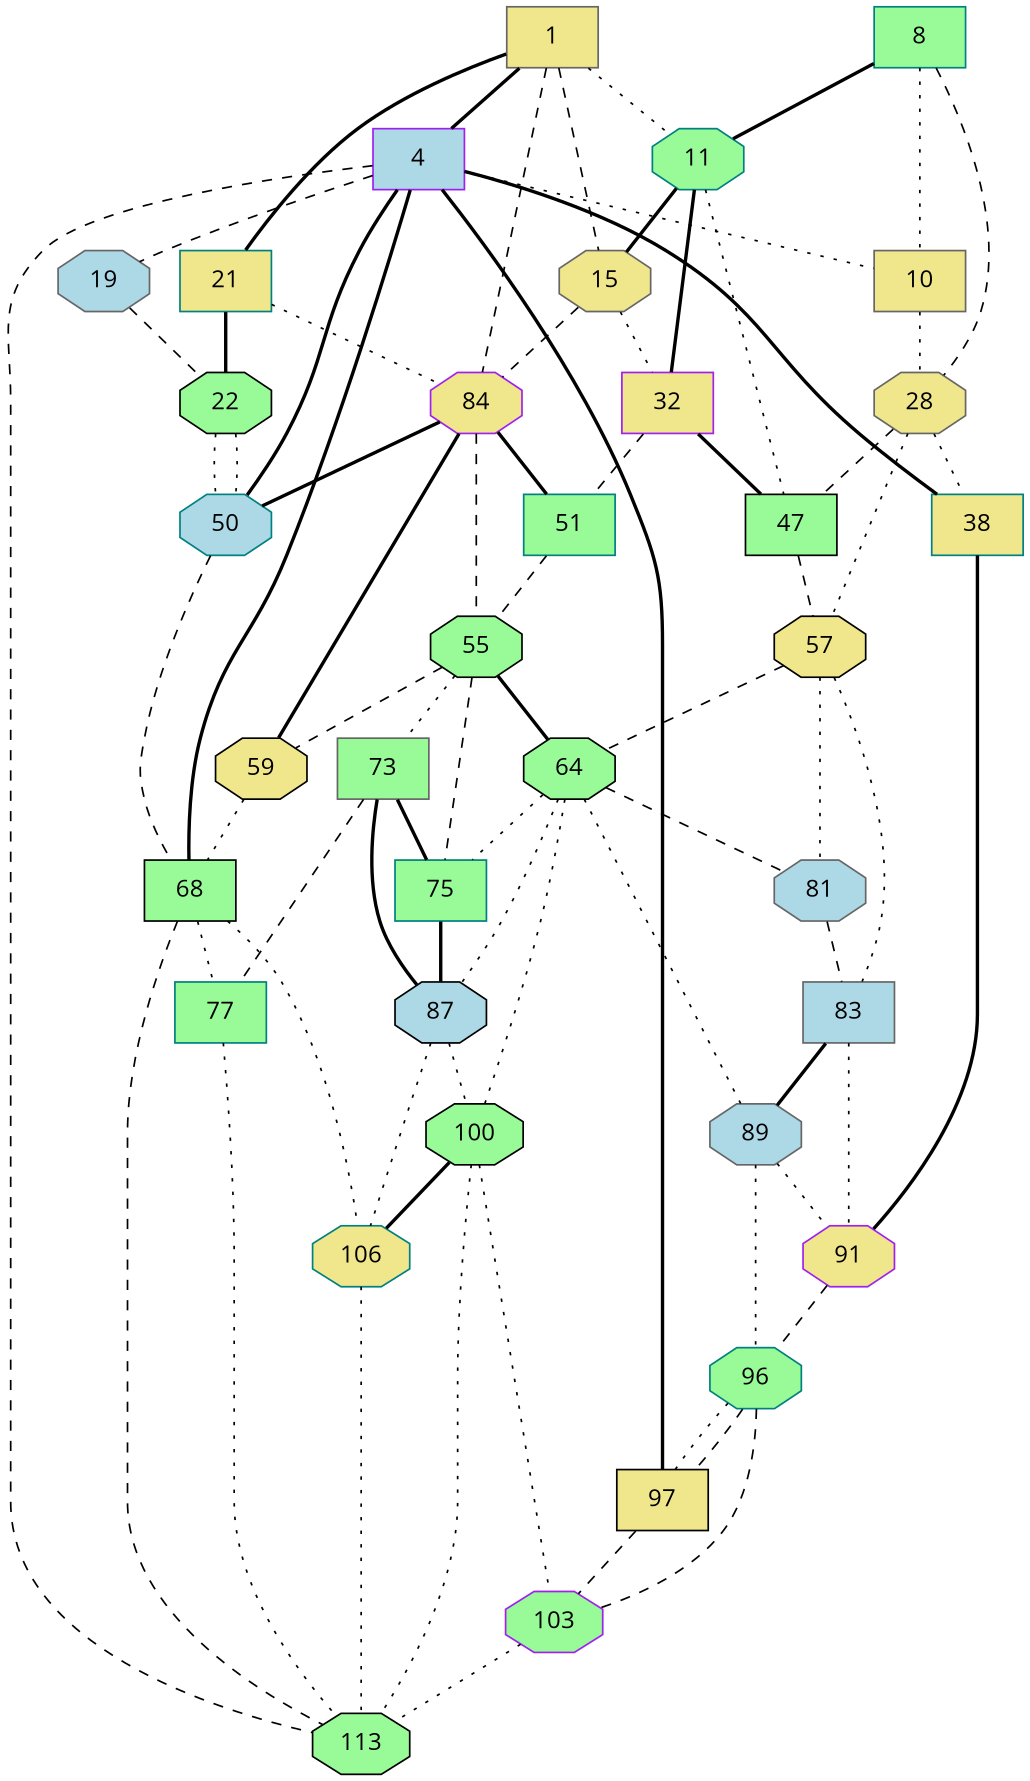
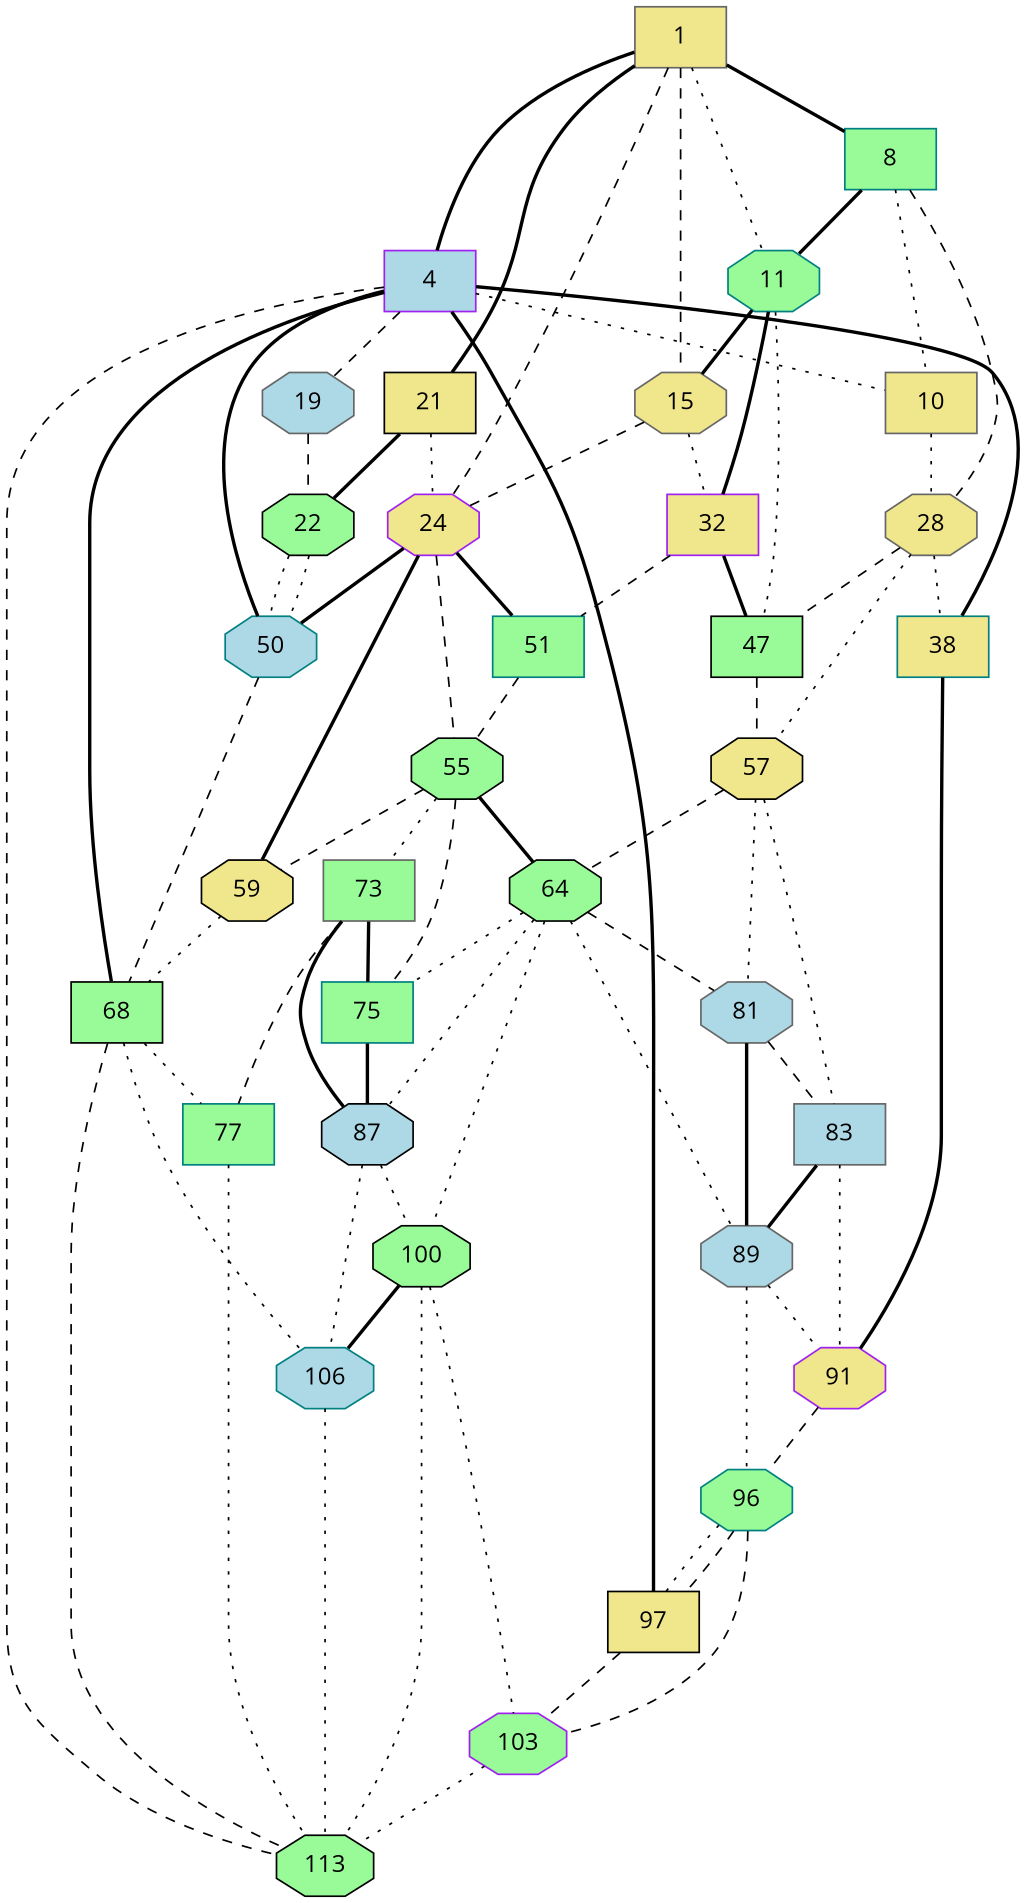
none -> (786, 98)
(226, 281) -> (430, 403)
(476, 403) -> (433, 525)
none -> (747, 1134)
(361, 1256) -> (325, 1378)
